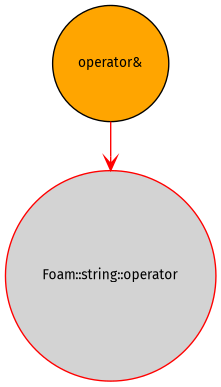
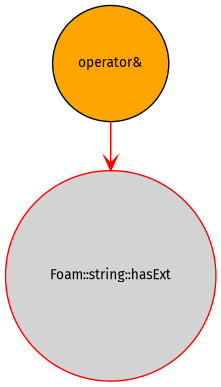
(111, 276) -> (111, 276)
